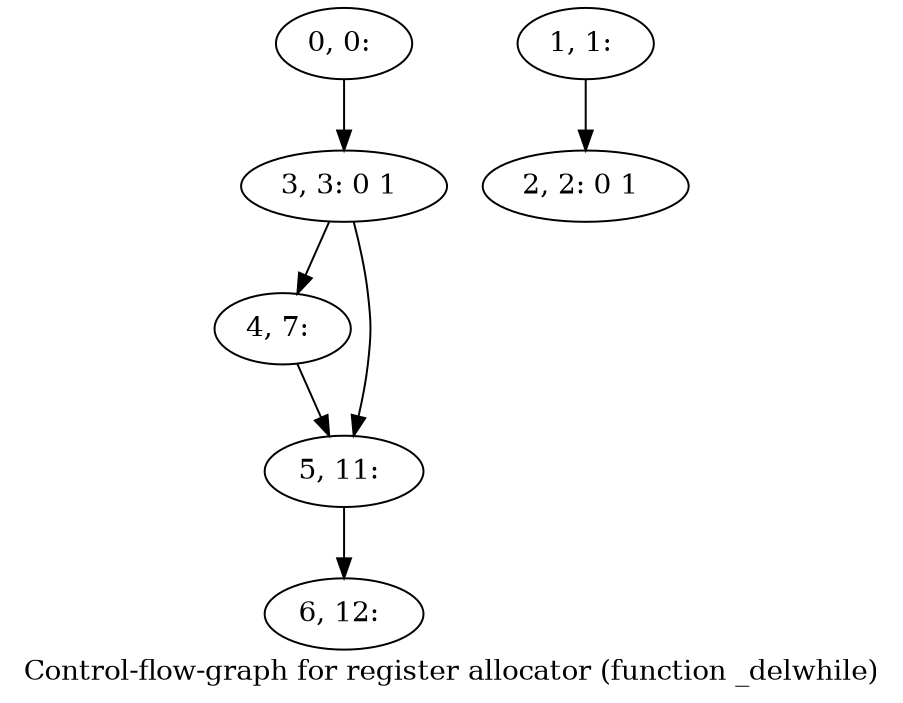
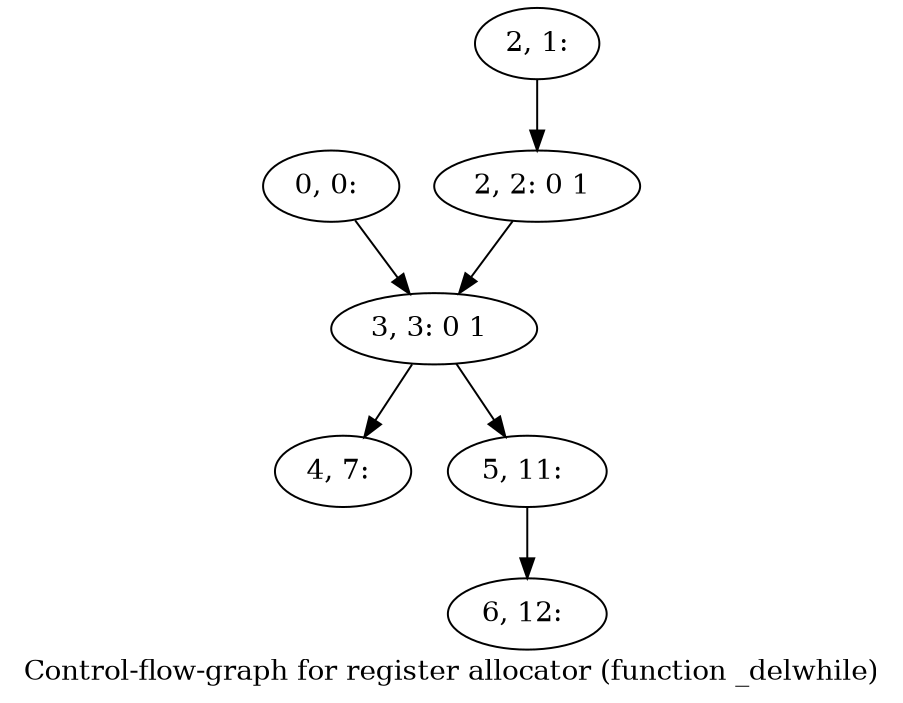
(586, 44) -> (537, 44)
none -> (492, 249)
(309, 390) -> none
